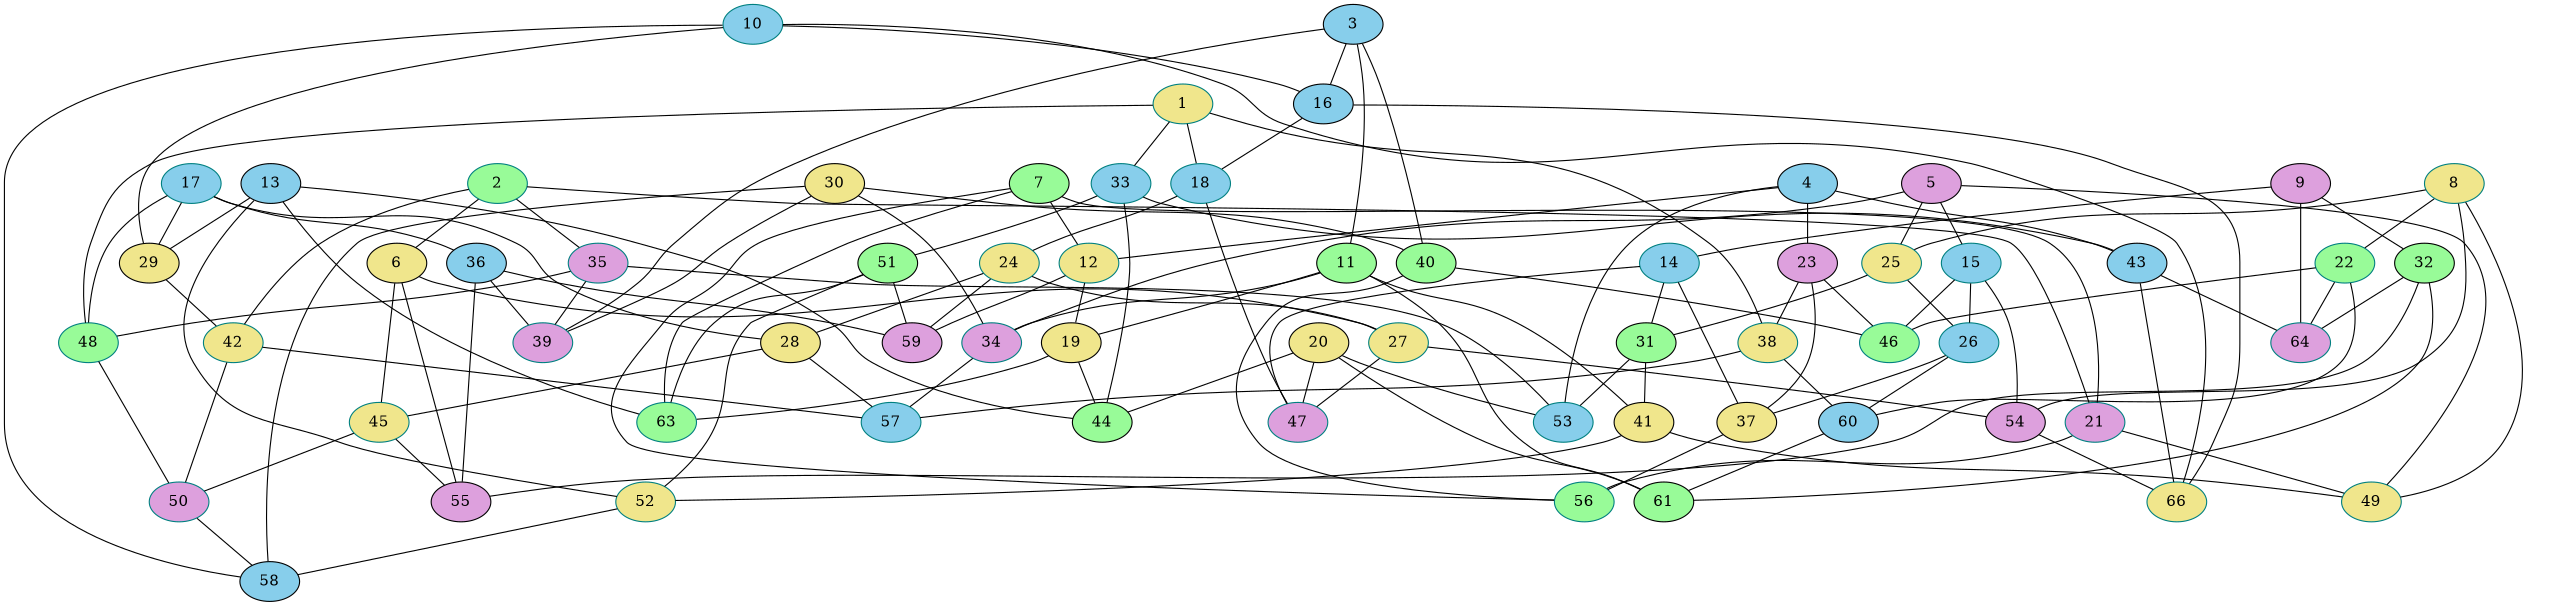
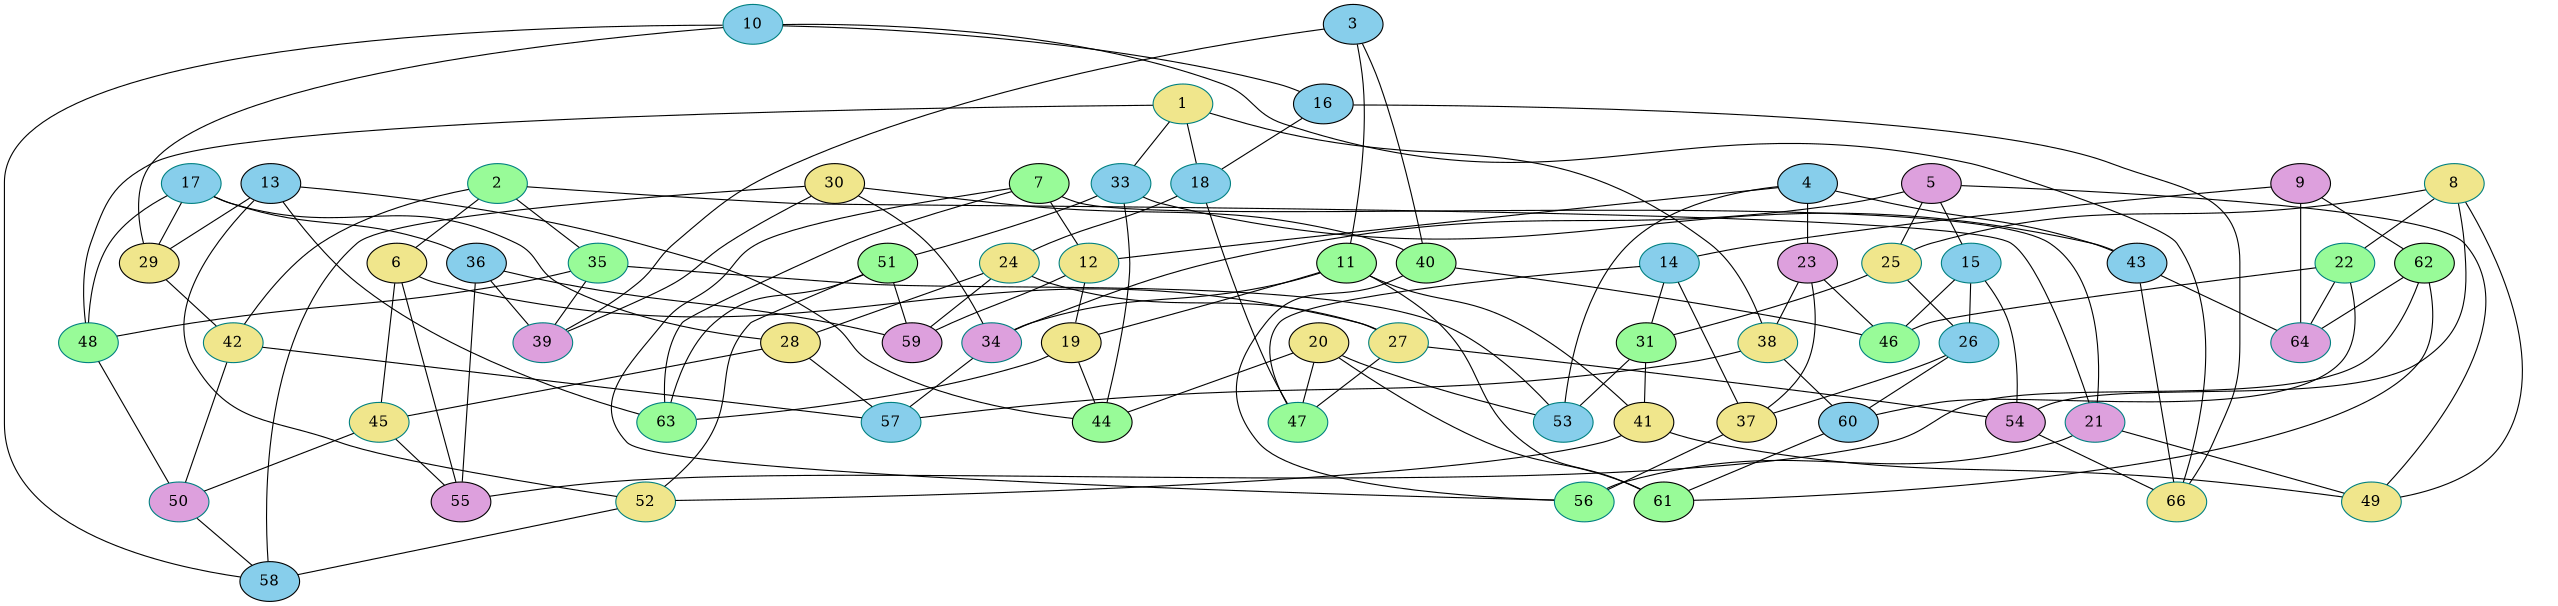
(1338, 64) -> none
(598, 263) -> (598, 263)
(2424, 263) -> (2424, 263)
(1298, 422) -> (1298, 422)
